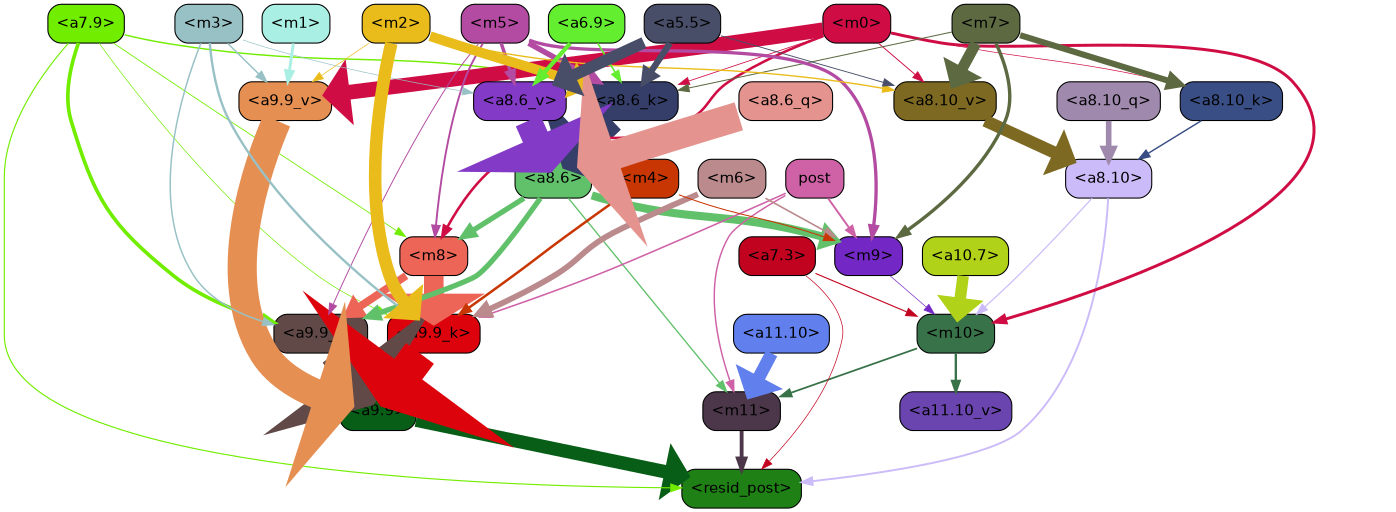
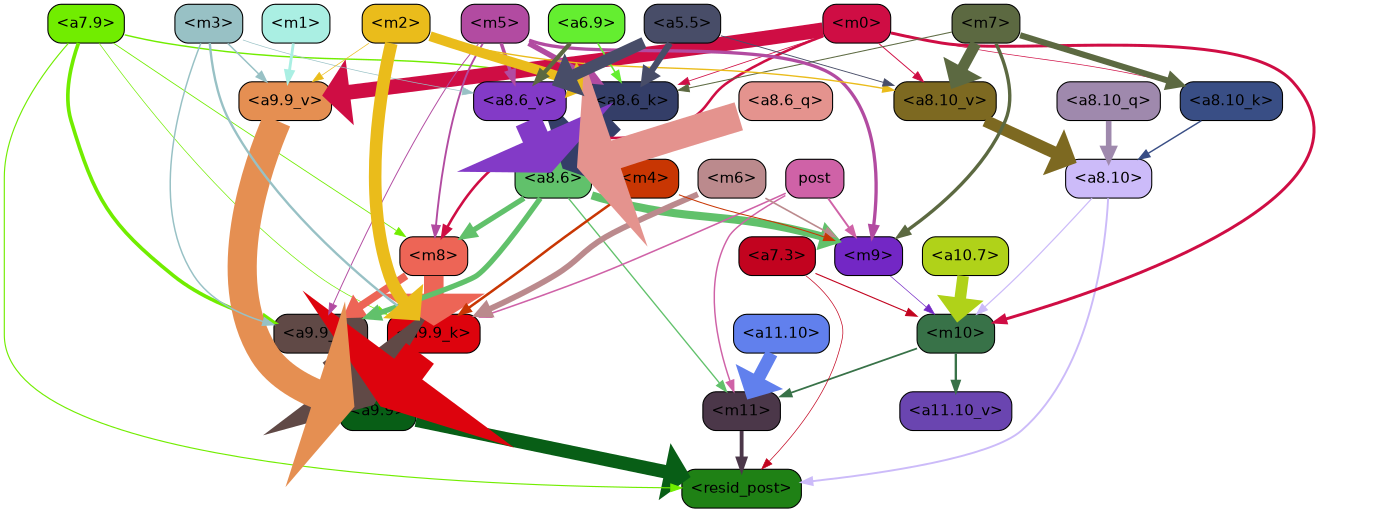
(557, 58) -> (557, 58)
